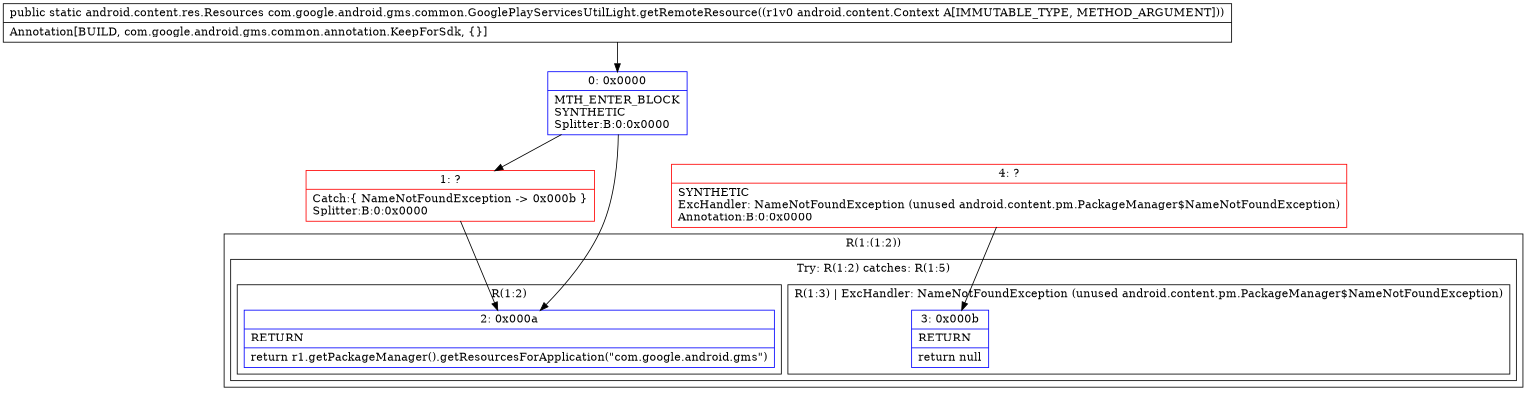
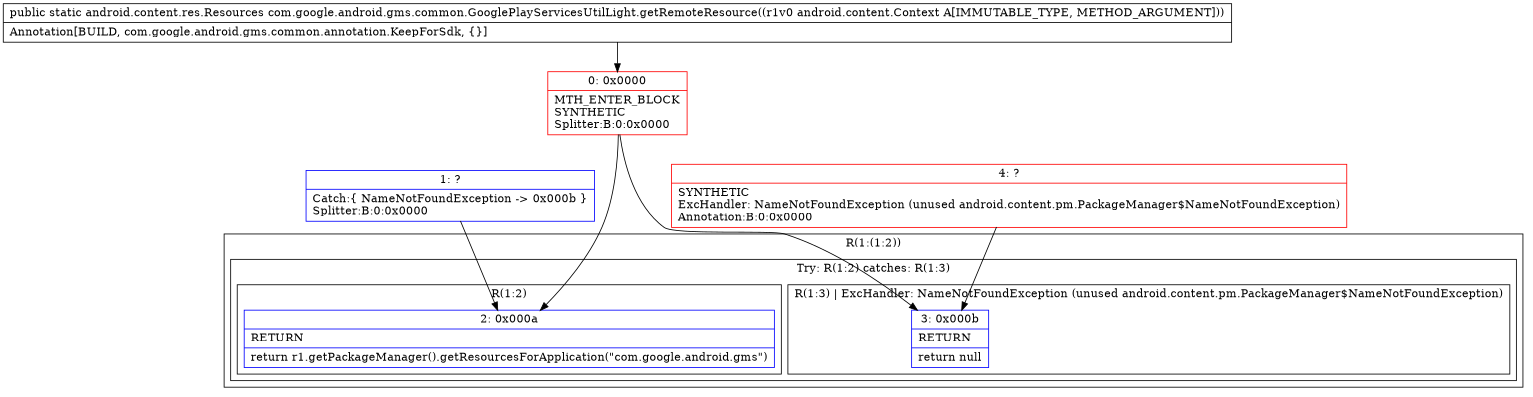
(617, 103) -> (617, 103)
(532, 151) -> (799, 239)
(450, 196) -> (450, 196)
(874, 269) -> (874, 269)
